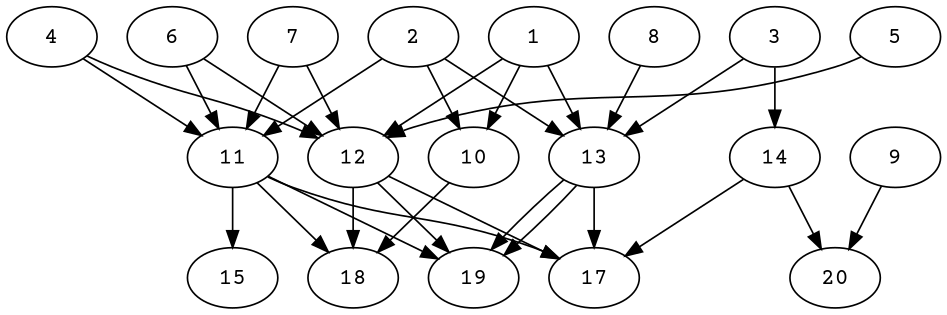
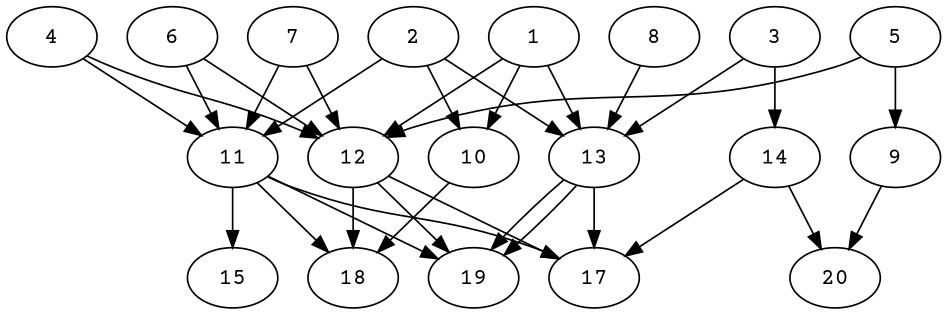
none -> (895, 89)
